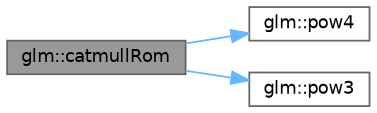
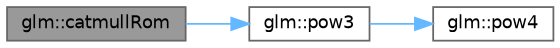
(209, 40) -> (392, 24)
